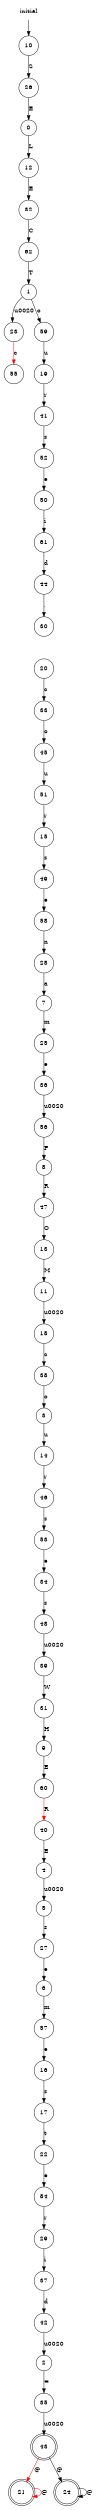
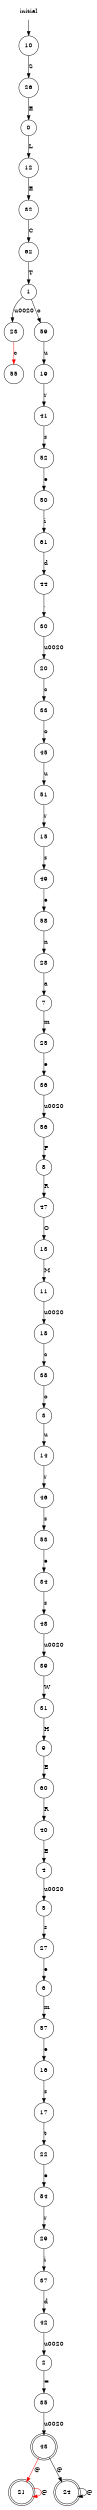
none -> (44, 645)
(44, 1807) -> (44, 1807)
